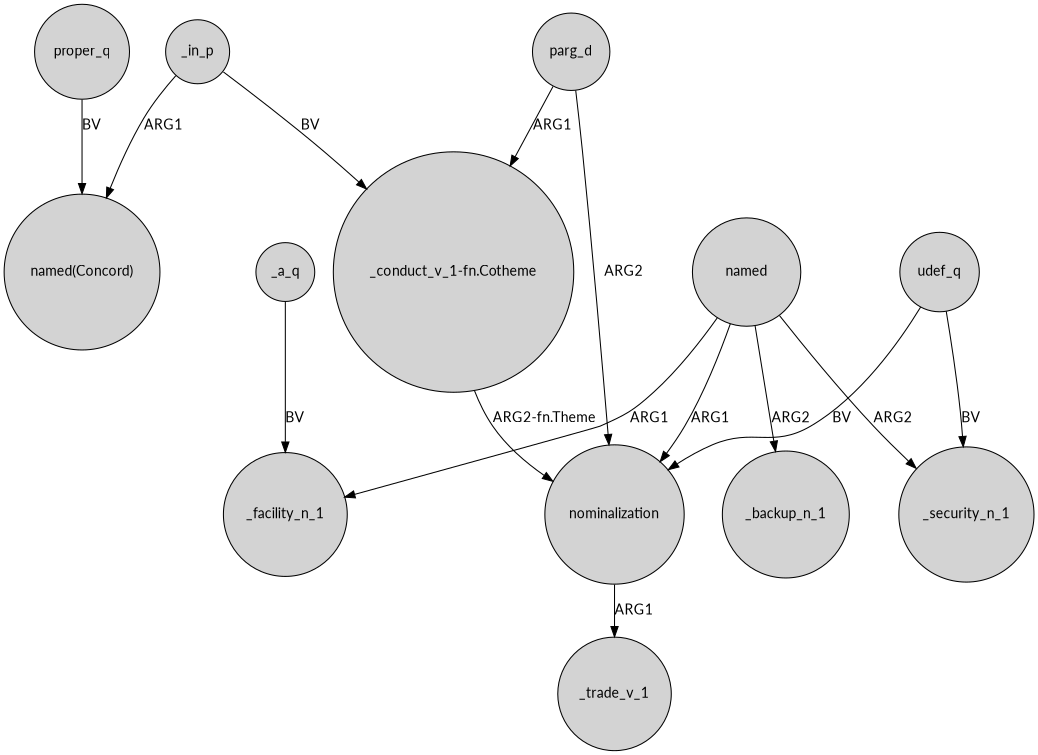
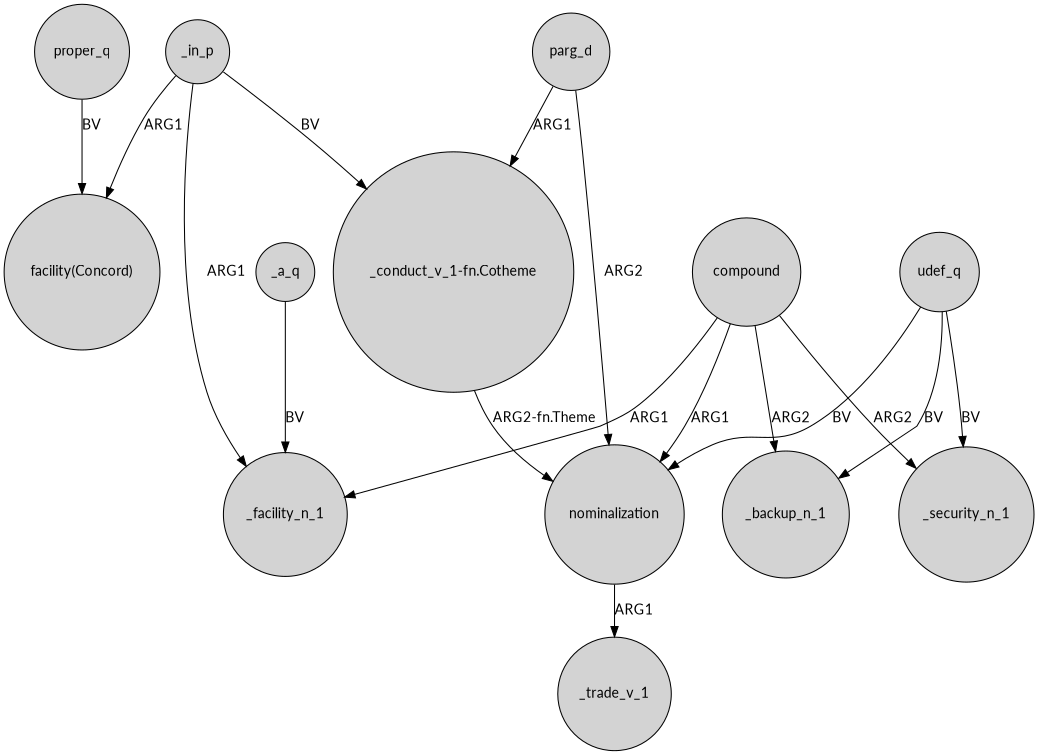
(82, 272) -> (82, 272)
(747, 272) -> (747, 272)
none -> (187, 276)
none -> (925, 411)
